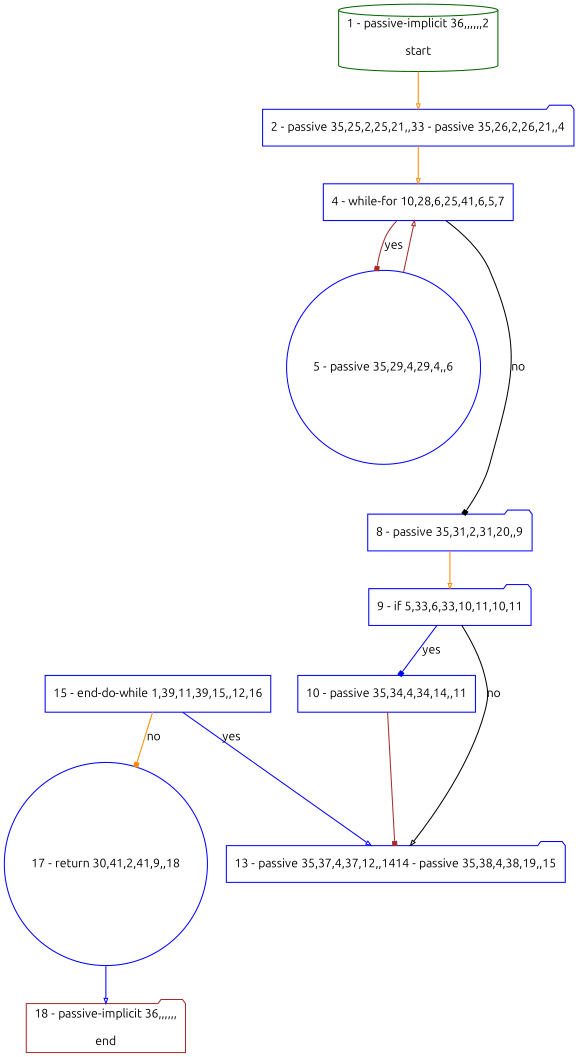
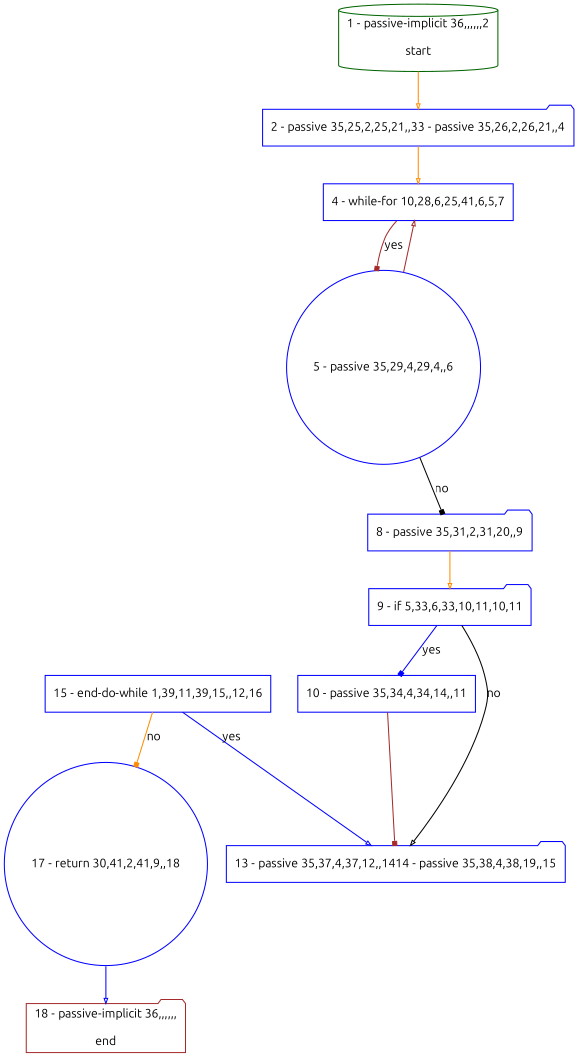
(511, 359) -> (430, 483)
